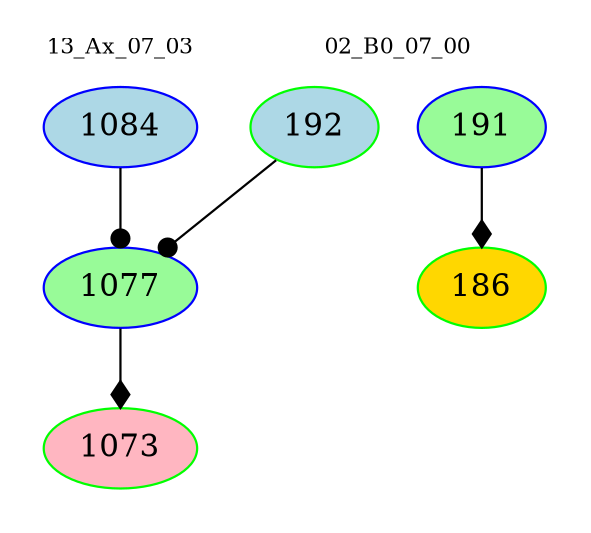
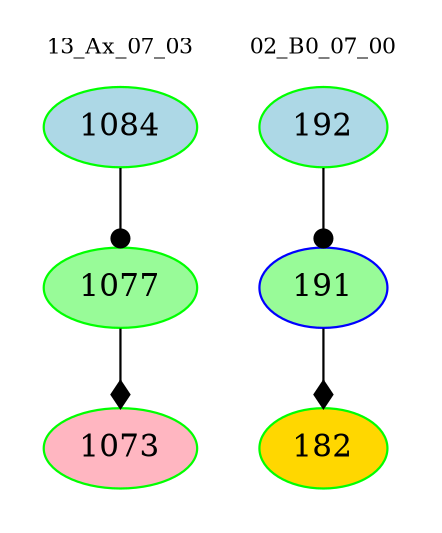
(120, 127) -> (120, 127)
(246, 185) -> (323, 199)
(120, 288) -> (120, 288)
(482, 288) -> (323, 448)
